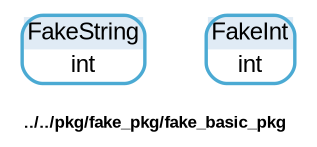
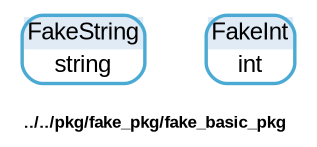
(84, 65) -> (84, 65)
